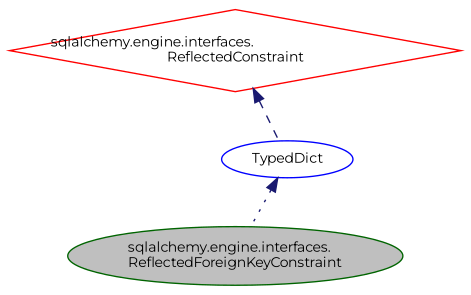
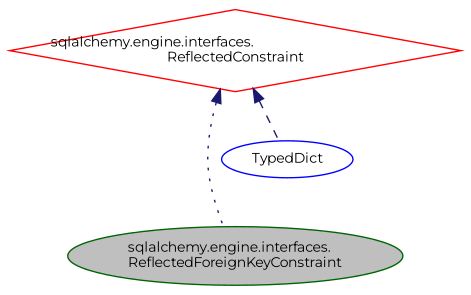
(261, 208) -> (208, 165)
